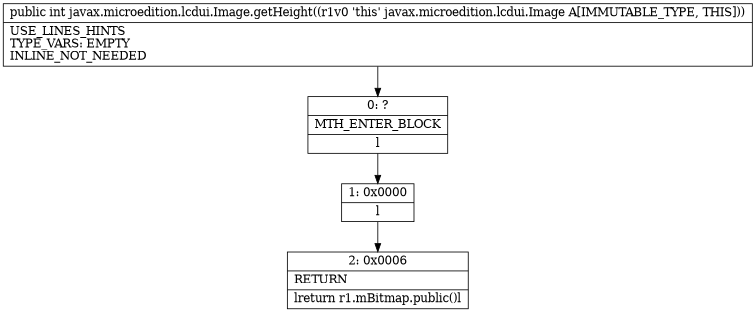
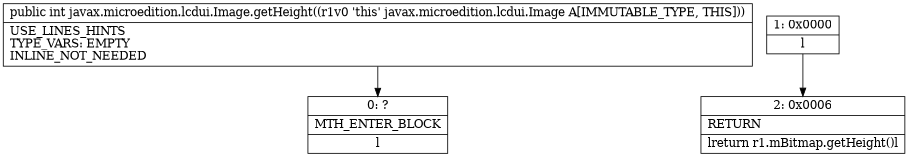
(378, 164) -> none
(378, 299) -> (803, 143)
